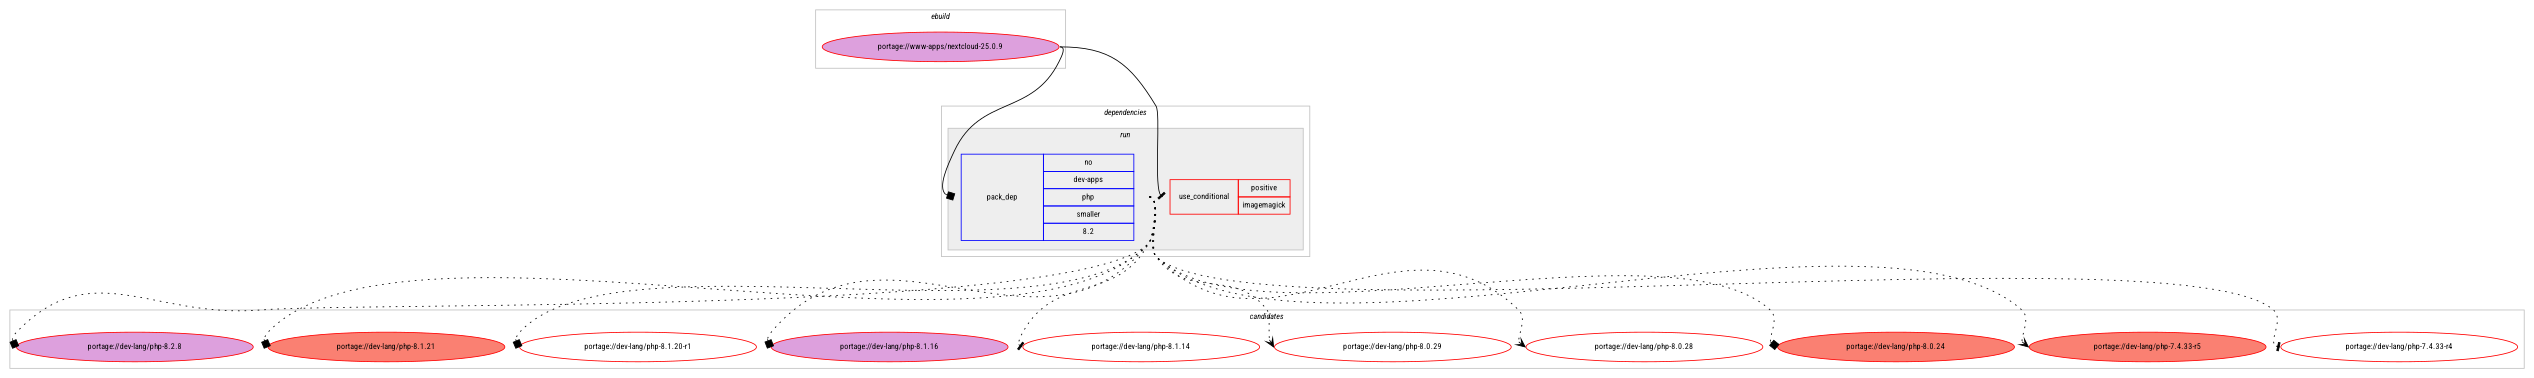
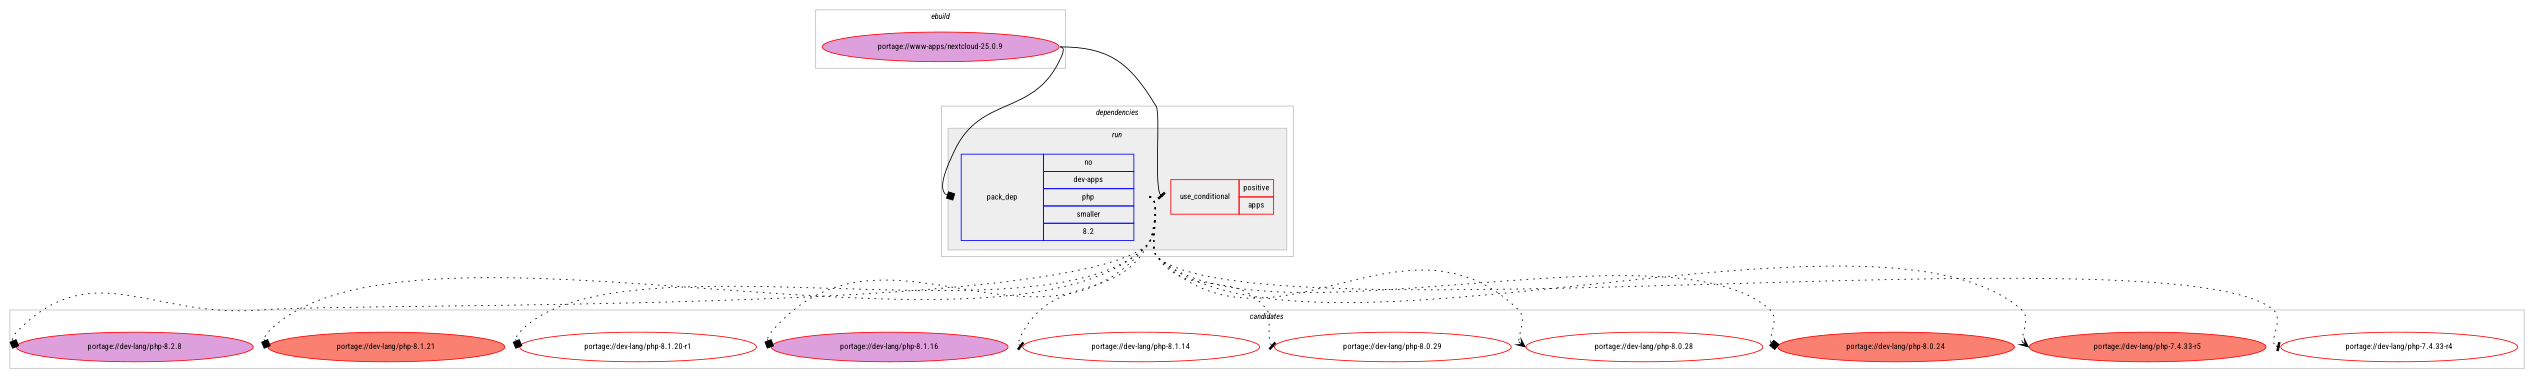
(1264, 205) -> (1256, 205)
(1195, 281) -> (1198, 282)
